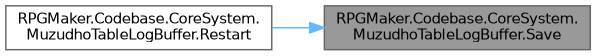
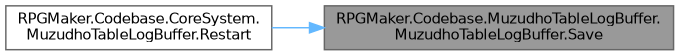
(457, 28) -> (499, 28)
